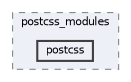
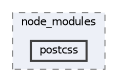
(66, 23) -> (59, 23)
